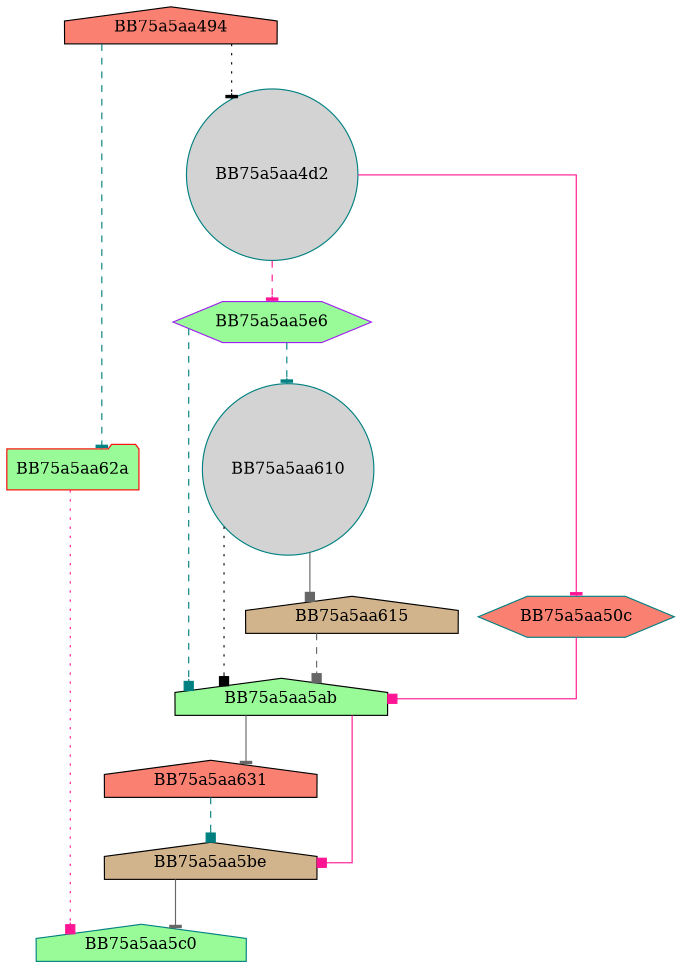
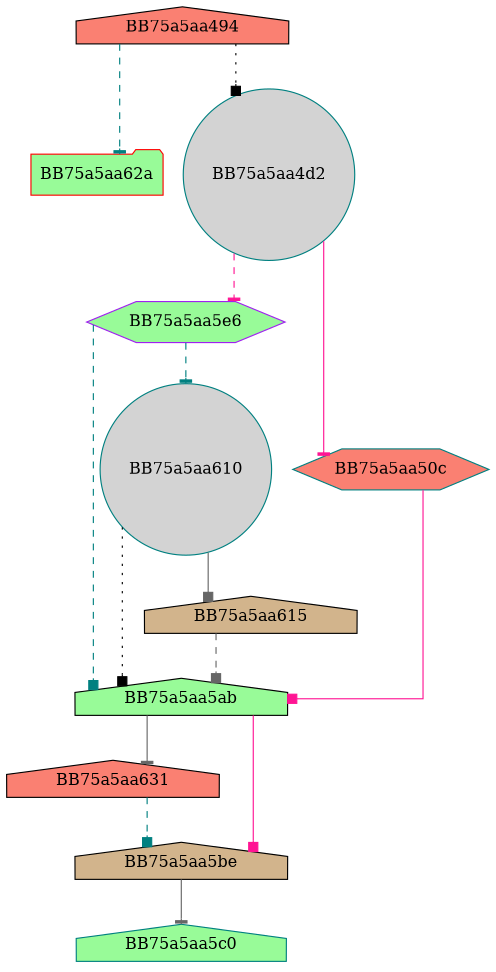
(232, 69) -> (236, 64)
(70, 706) -> none
